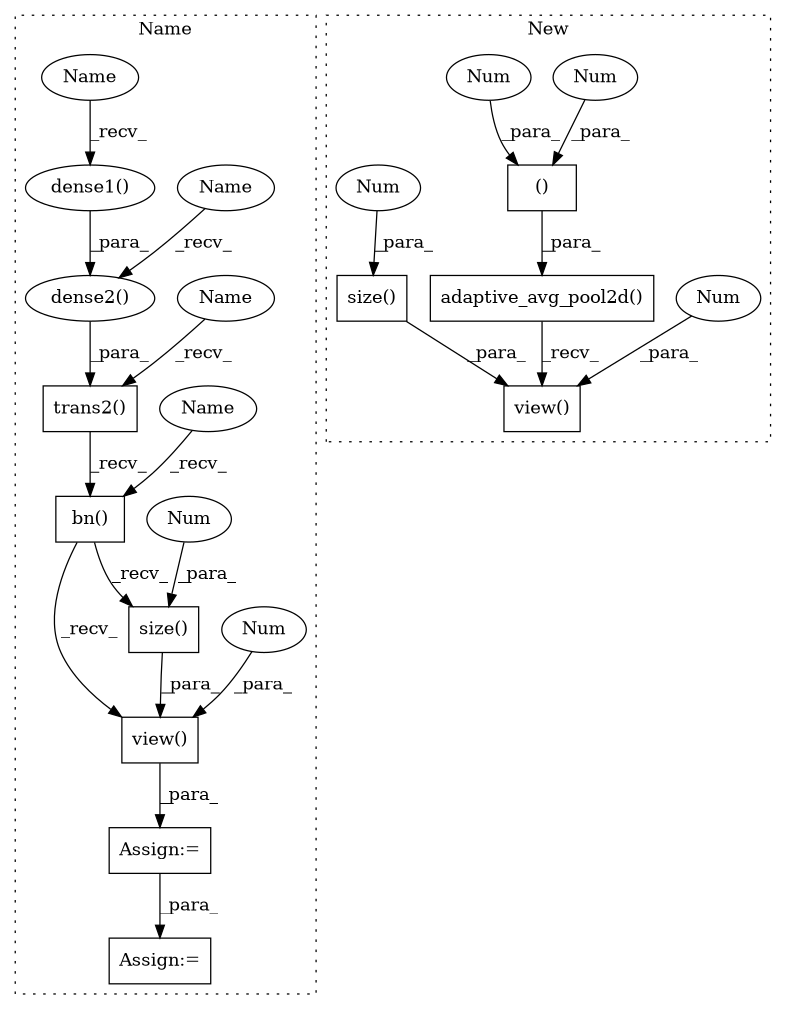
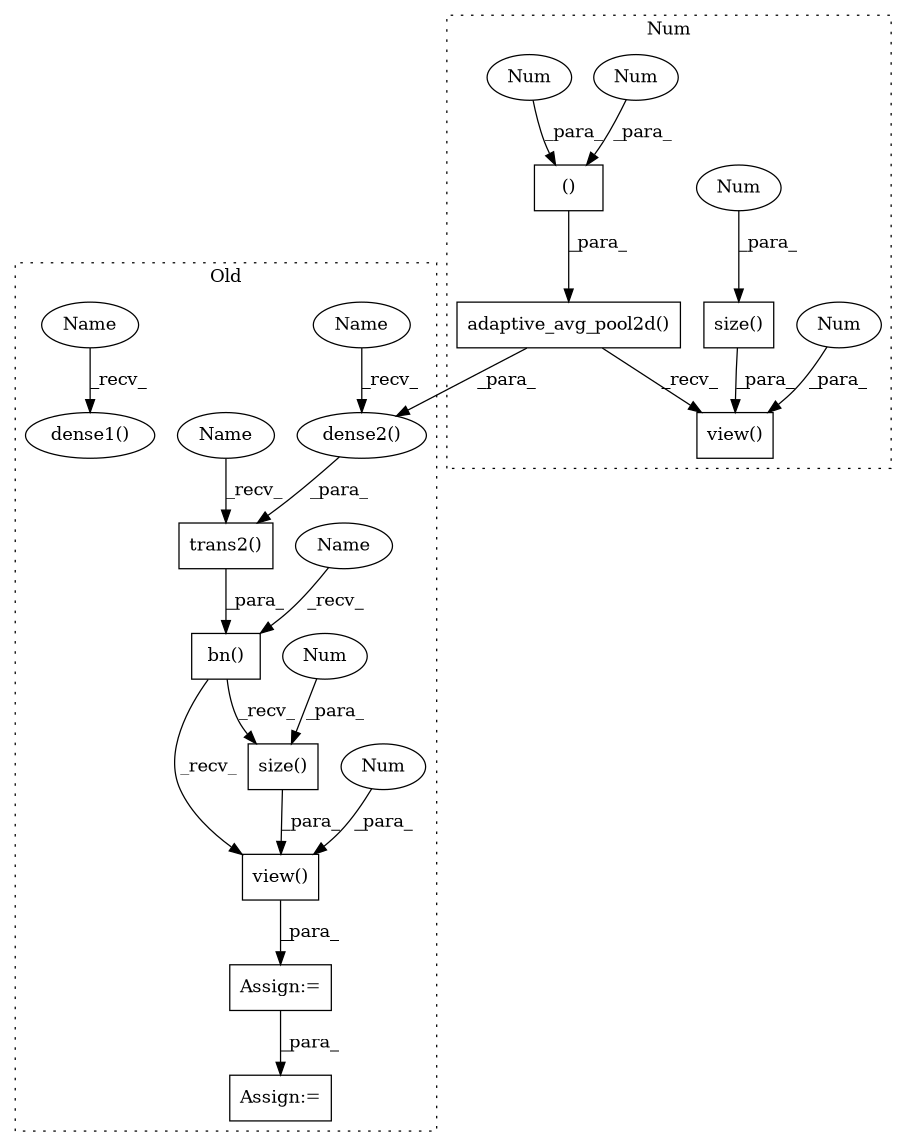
(166, 30) -> (226, 277)
(548, 30) -> (669, 30)
(90, 237) -> (467, 379)
(119, 464) -> (255, 601)
